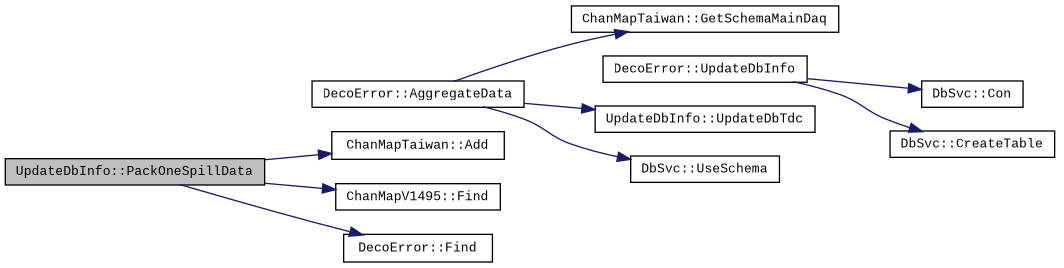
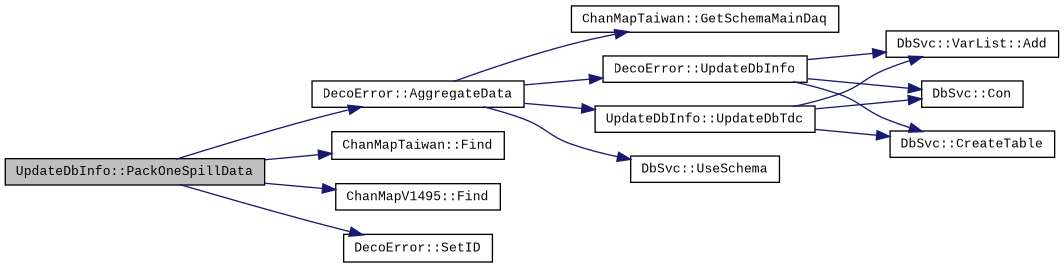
none -> (972, 44)
none -> (557, 82)
none -> (873, 103)
none -> (846, 132)
none -> (262, 133)
(418, 145) -> (418, 145)
(418, 248) -> (418, 248)
